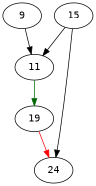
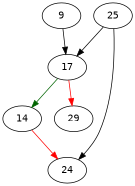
(74, 16) -> (113, 16)
(34, 67) -> (67, 67)
(34, 119) -> (22, 119)
none -> (74, 119)
